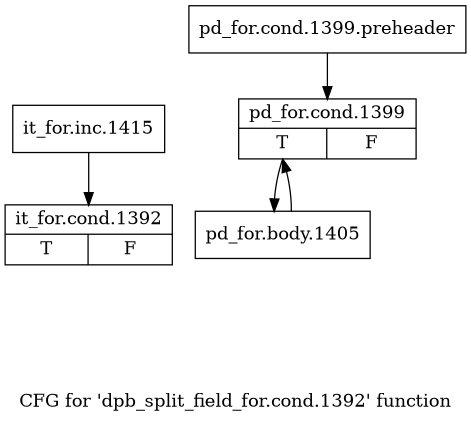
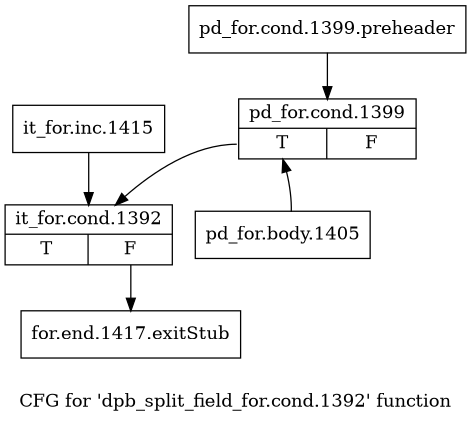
(277, 179) -> (177, 161)
none -> (131, 334)
